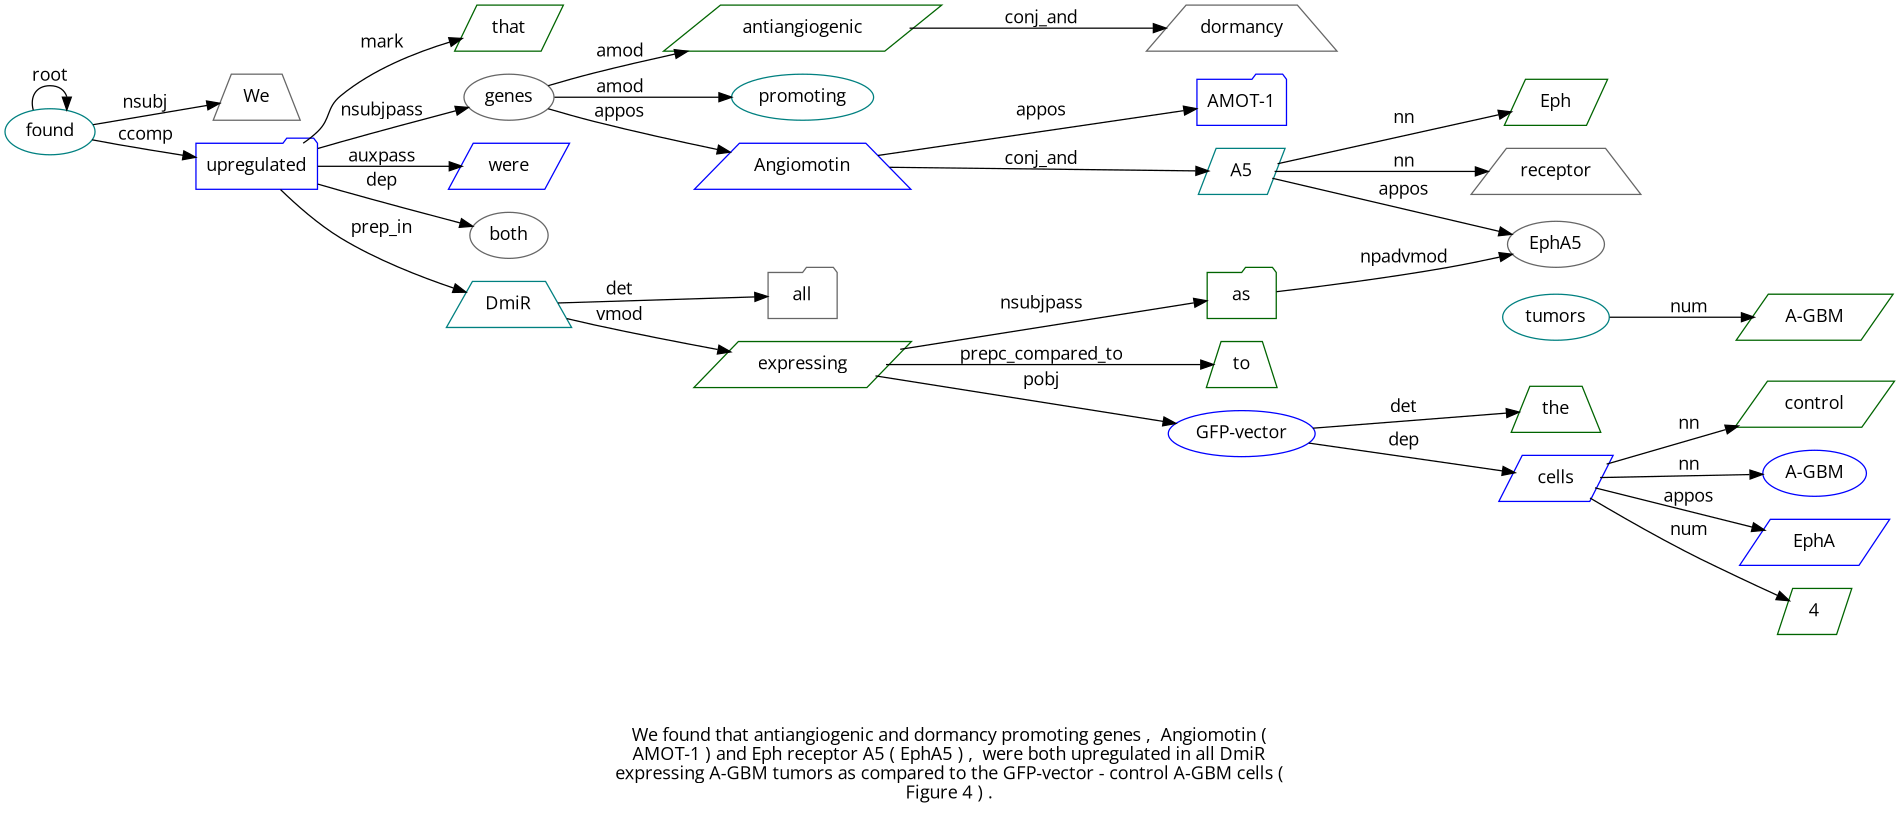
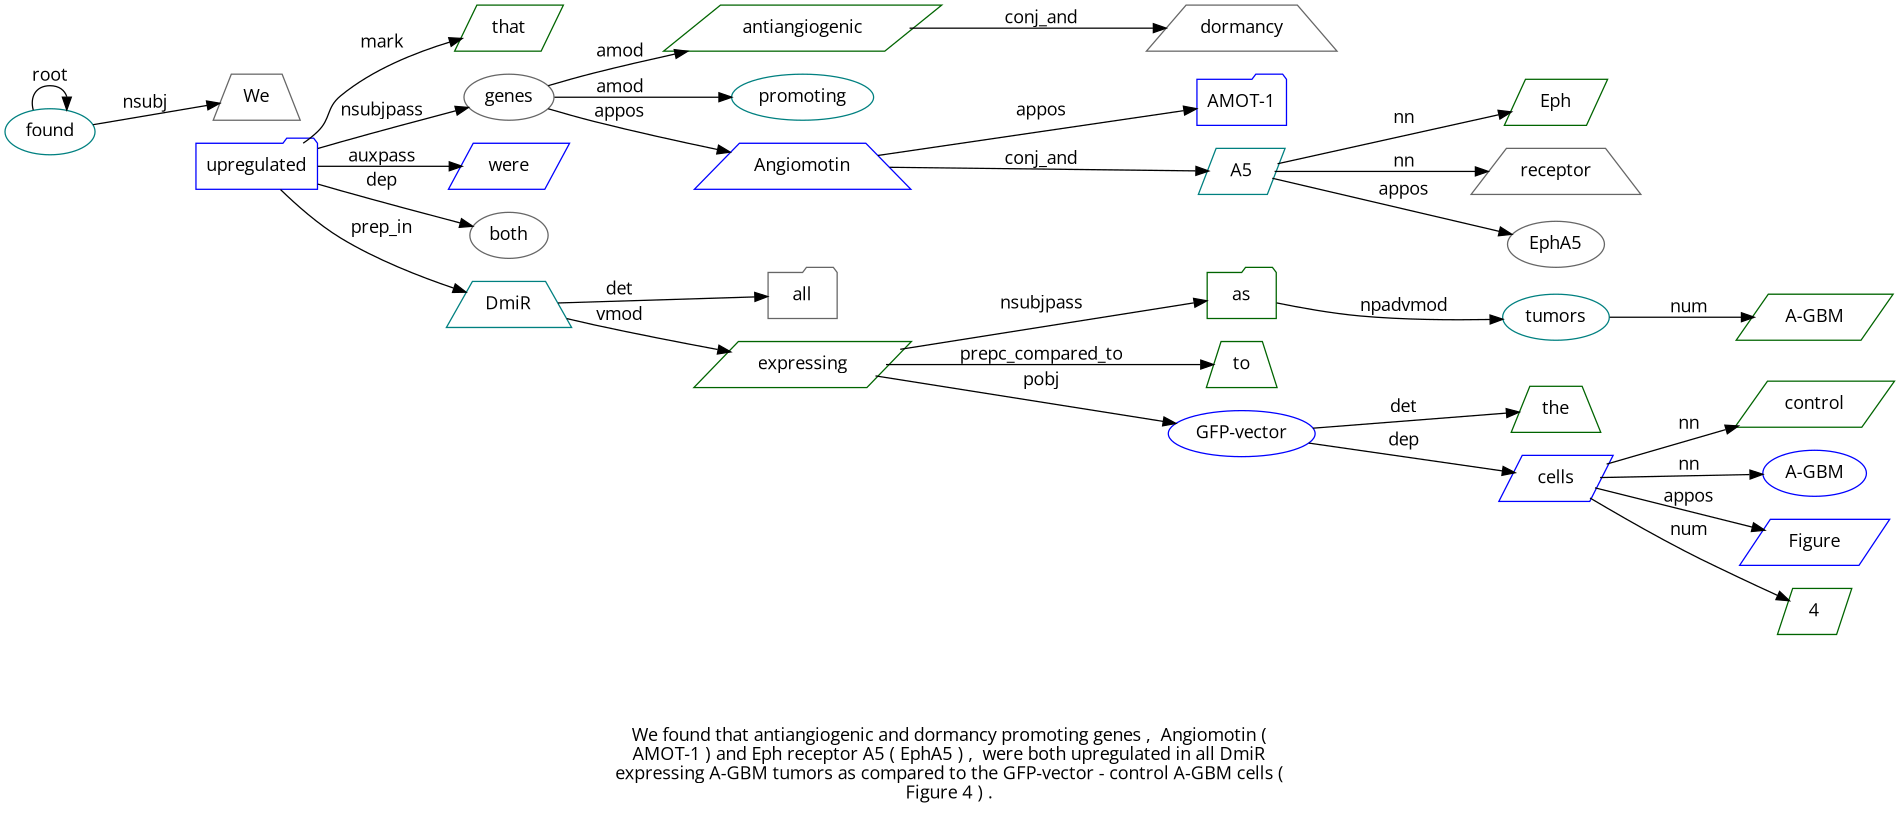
(138, 148) -> none
(1388, 277) -> (1383, 318)
(1815, 542) -> (1815, 542)
